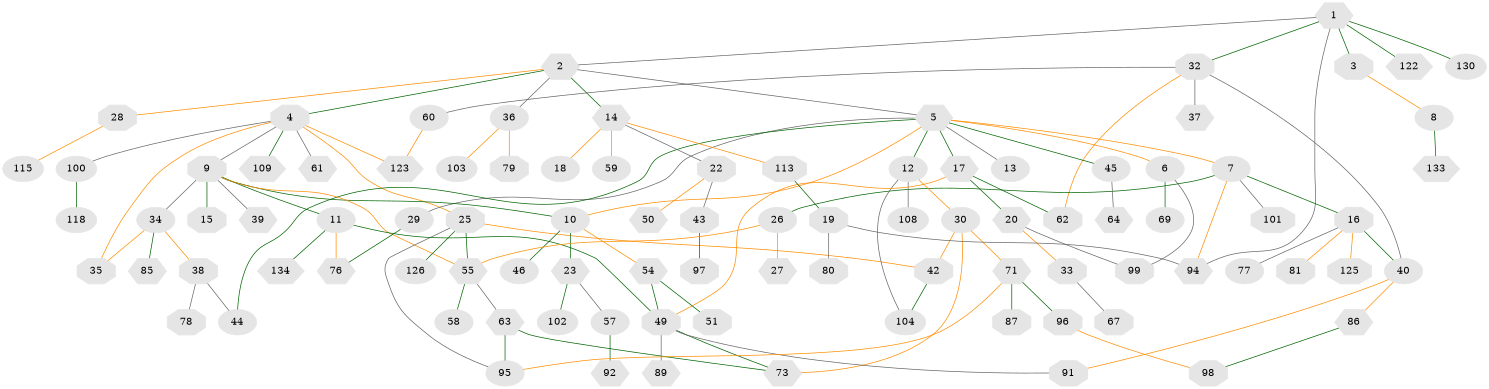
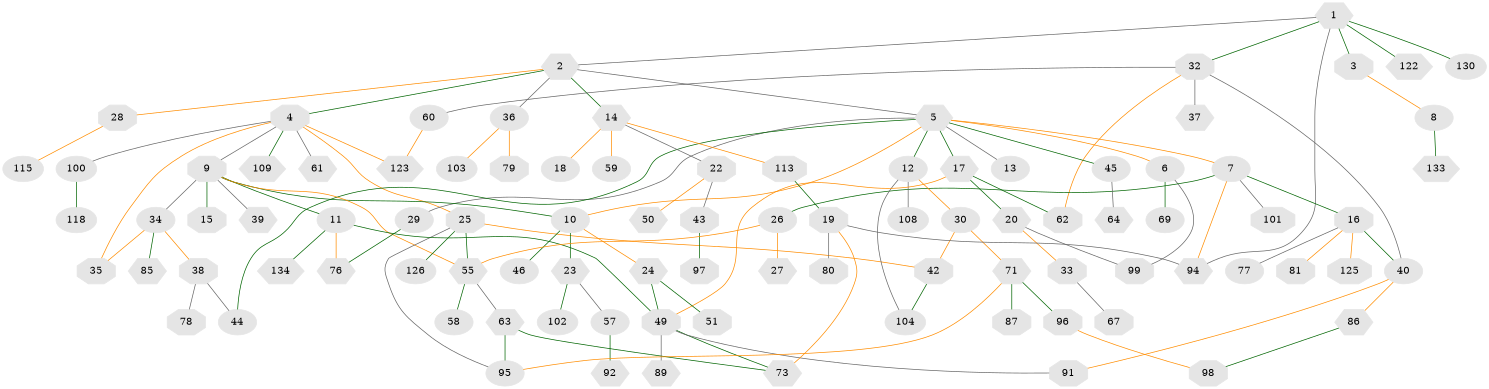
(648, 271) -> (648, 271)
(921, 343) -> (845, 303)
